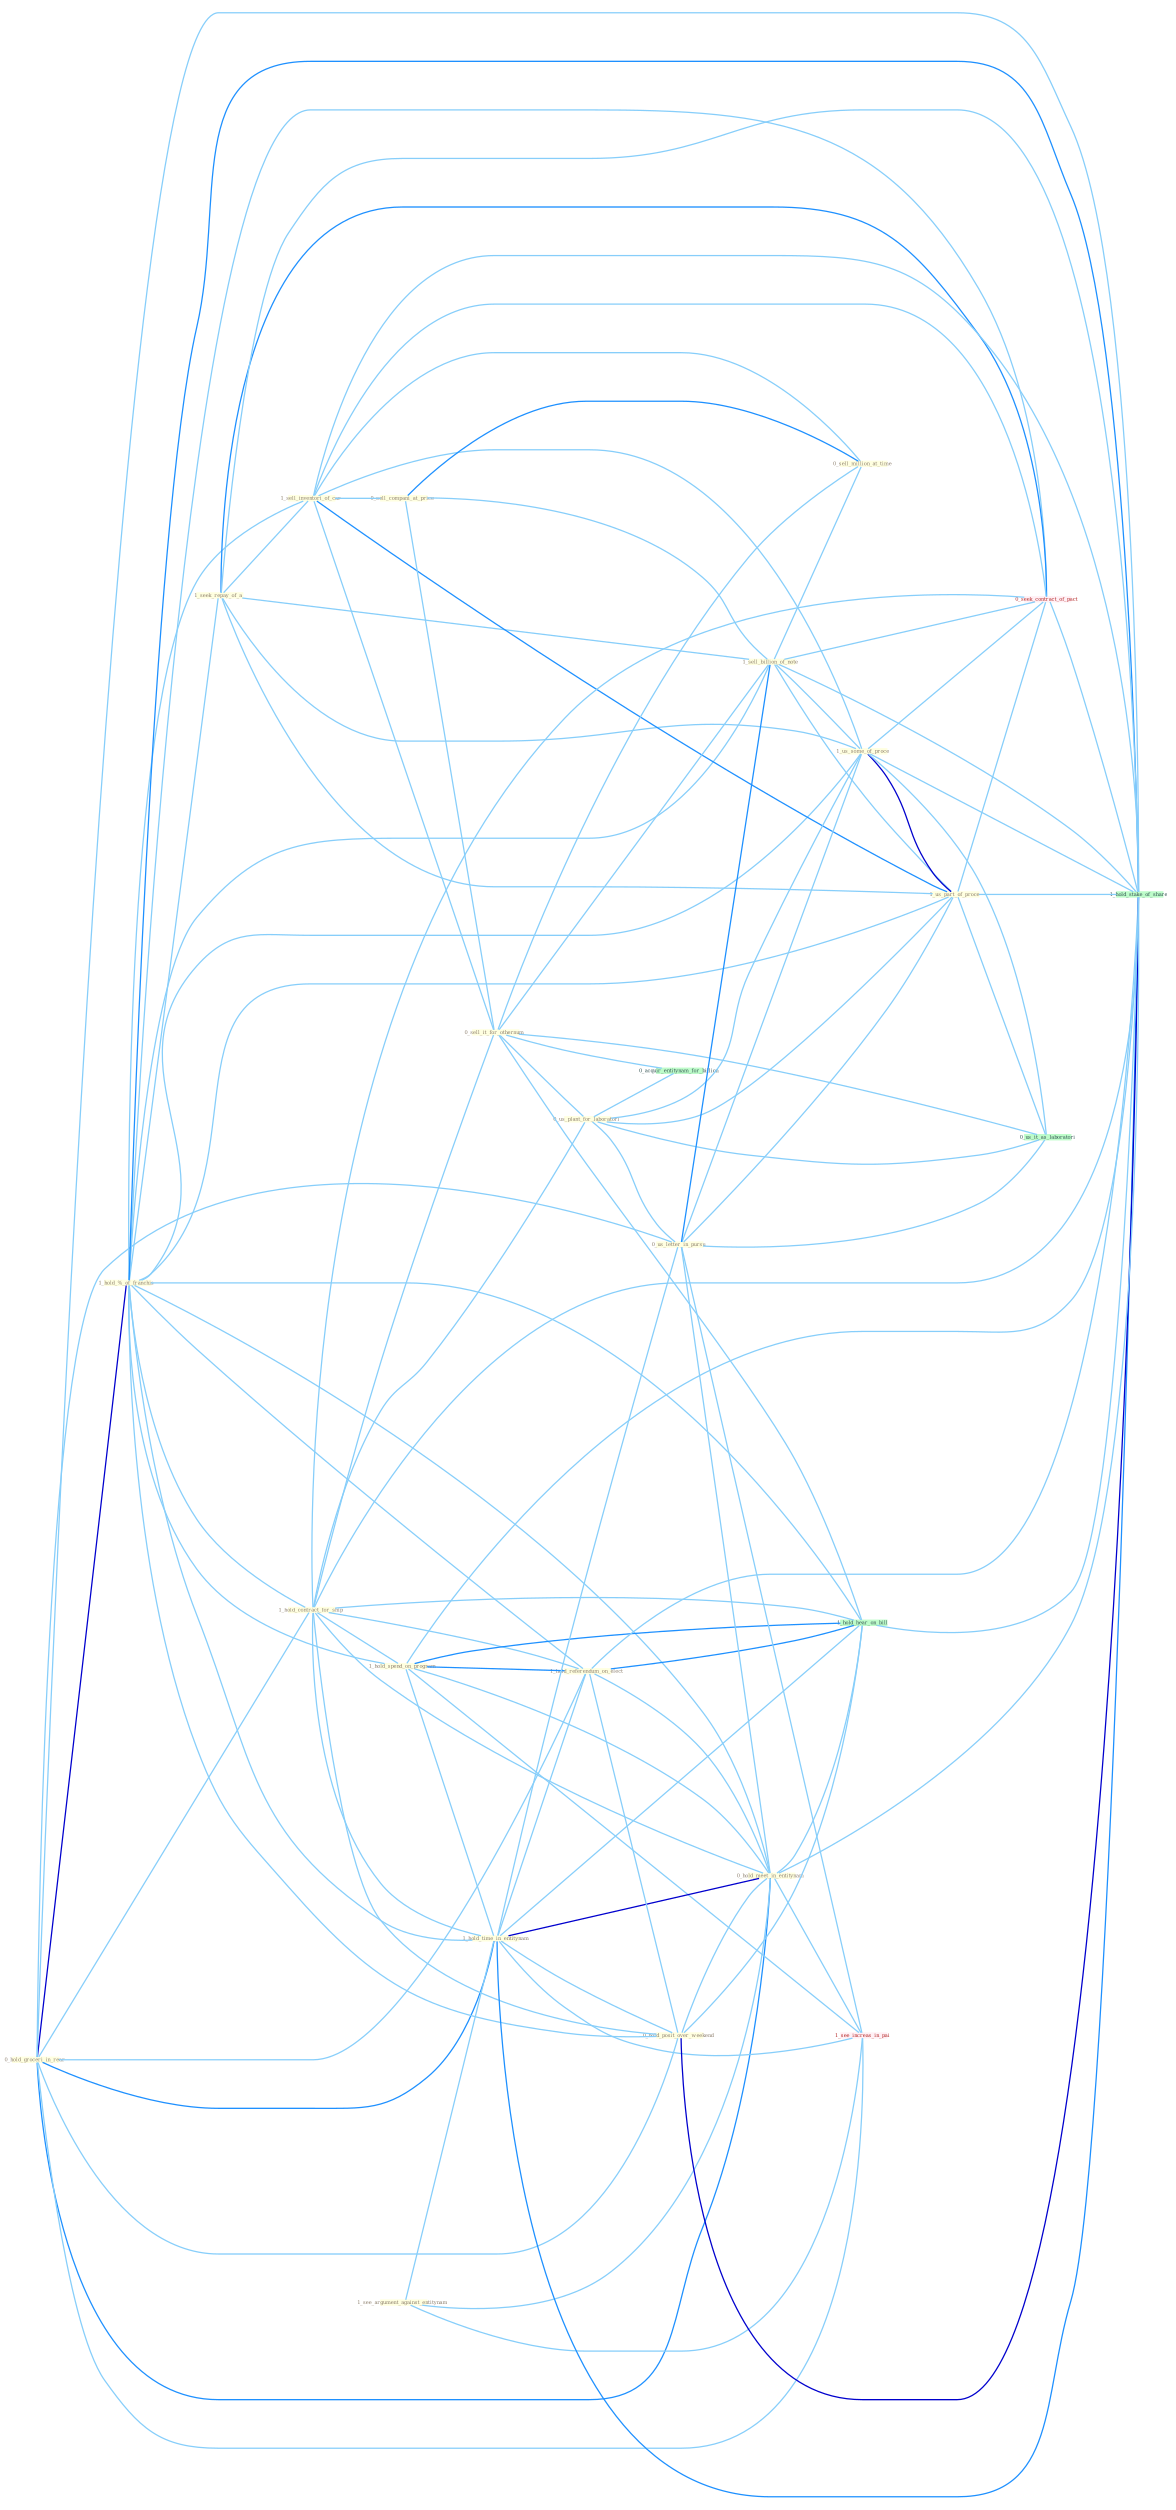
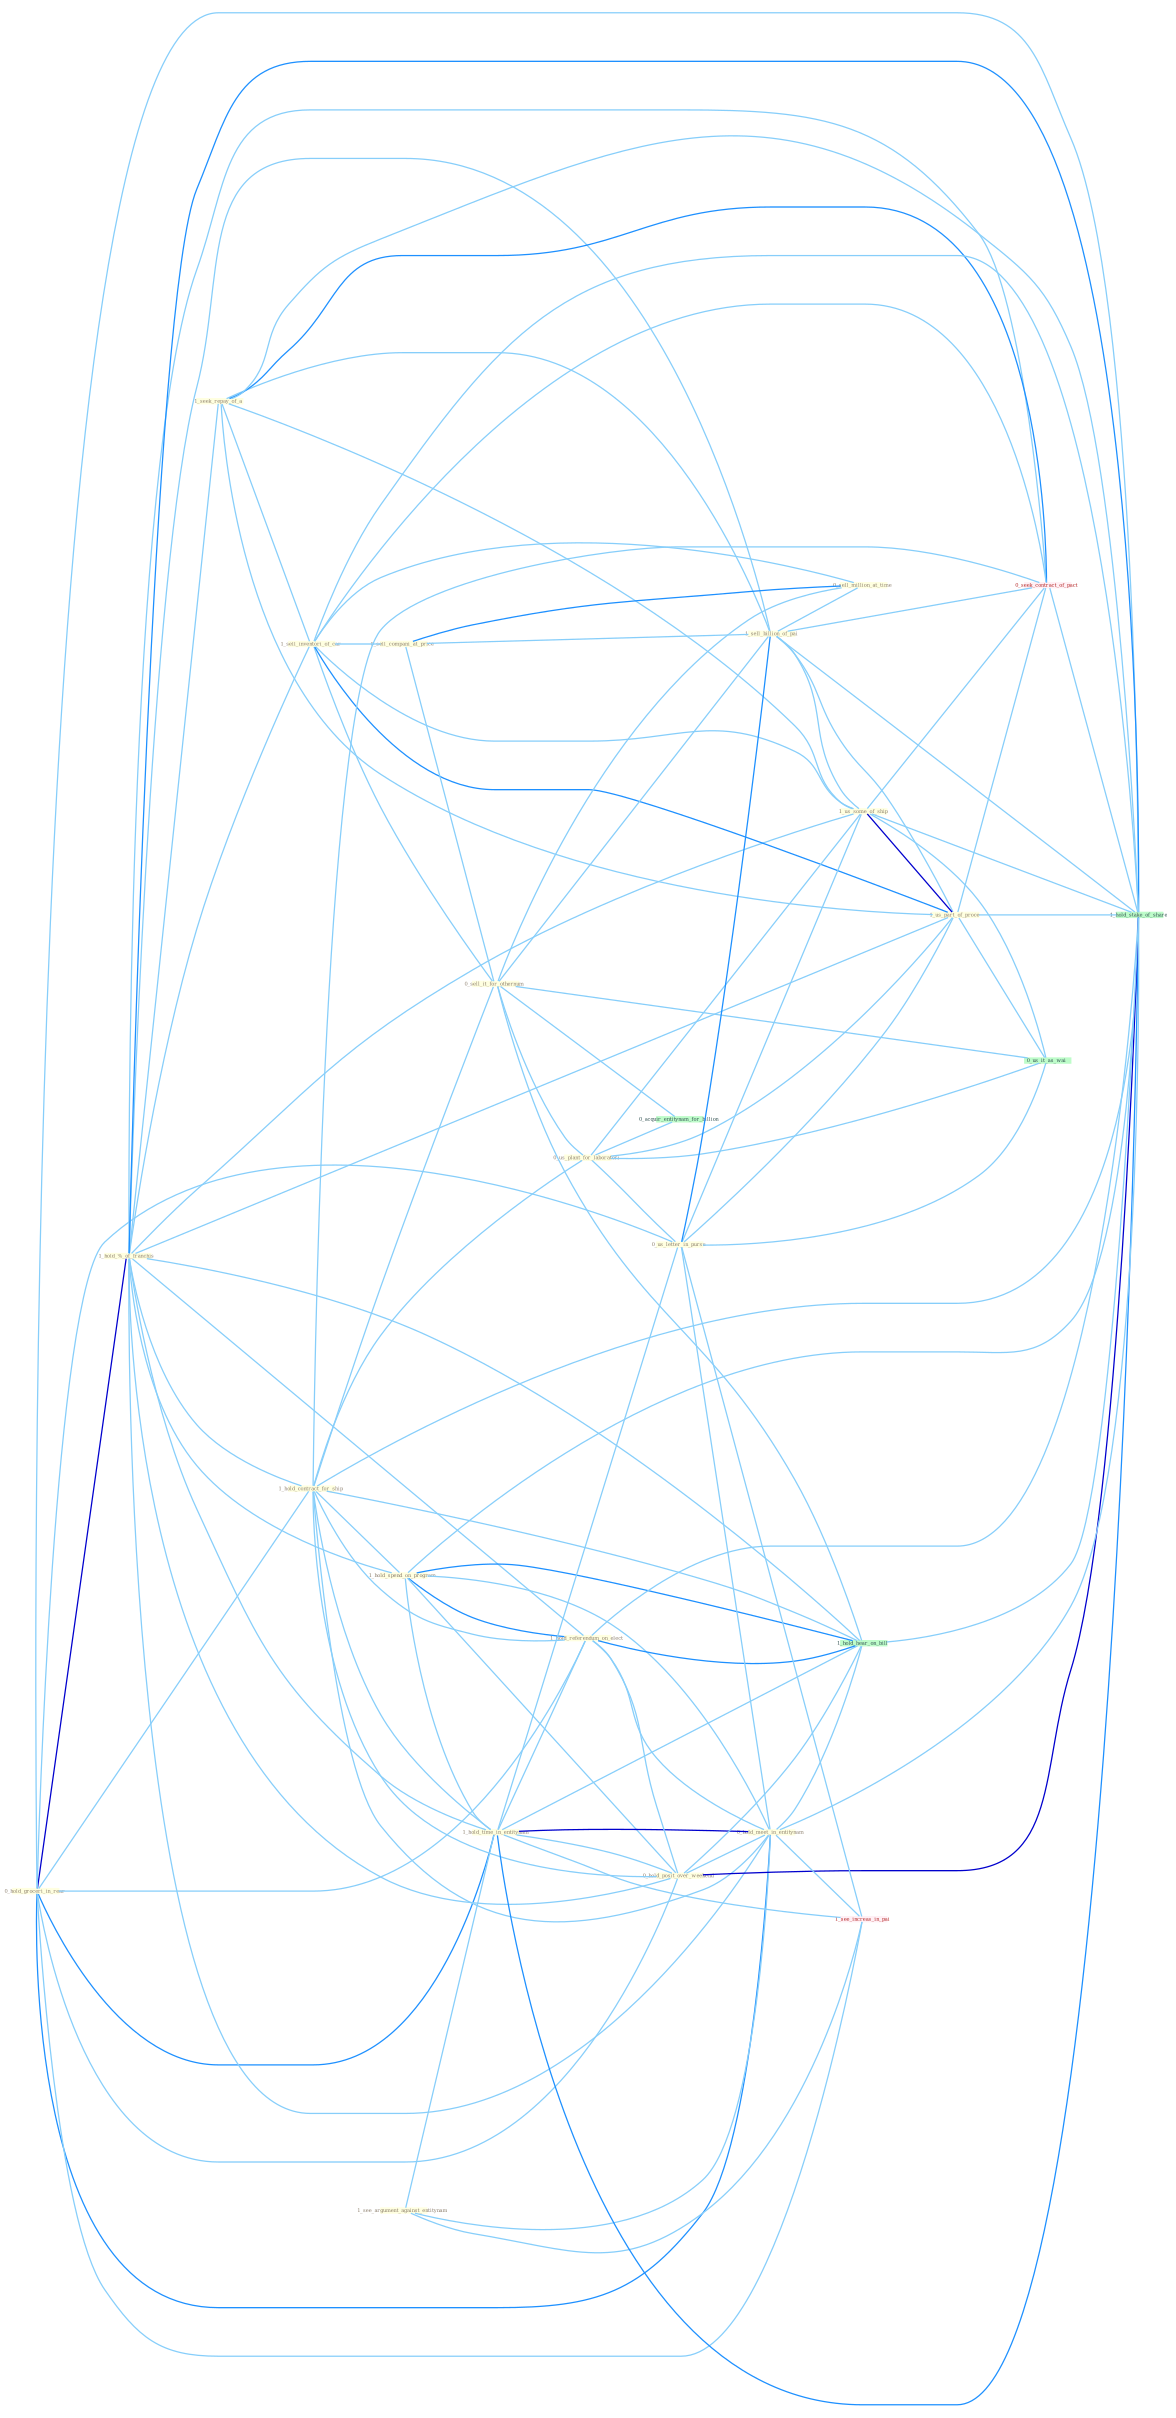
(772, 662) -> (772, 634)
(864, 751) -> (864, 811)
(1048, 1137) -> (1048, 1061)
(622, 1842) -> (555, 1740)
